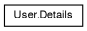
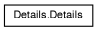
(44, 16) -> (49, 16)
